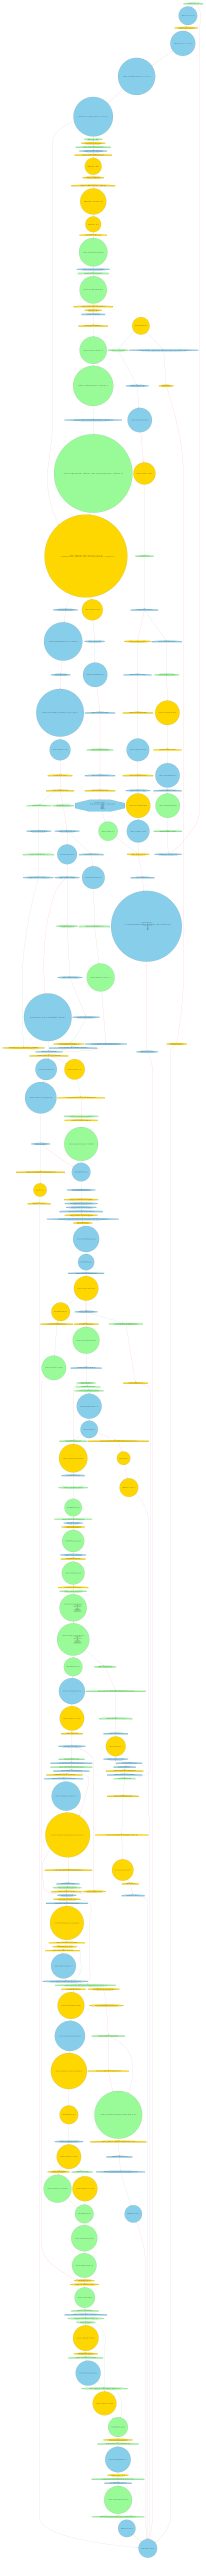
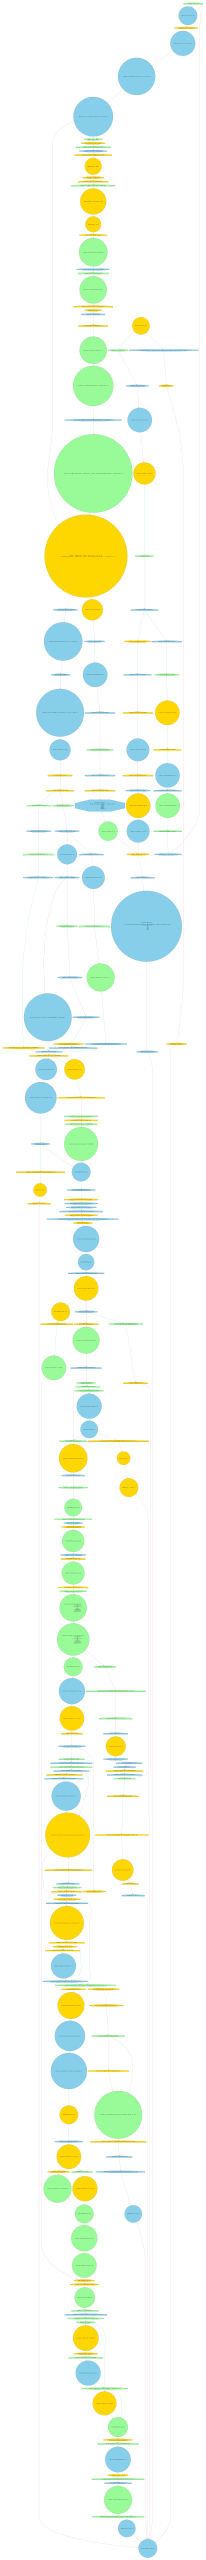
none -> (93, 182)
(93, 185) -> (93, 185)
none -> (81, 1124)
(69, 2071) -> (69, 2071)
